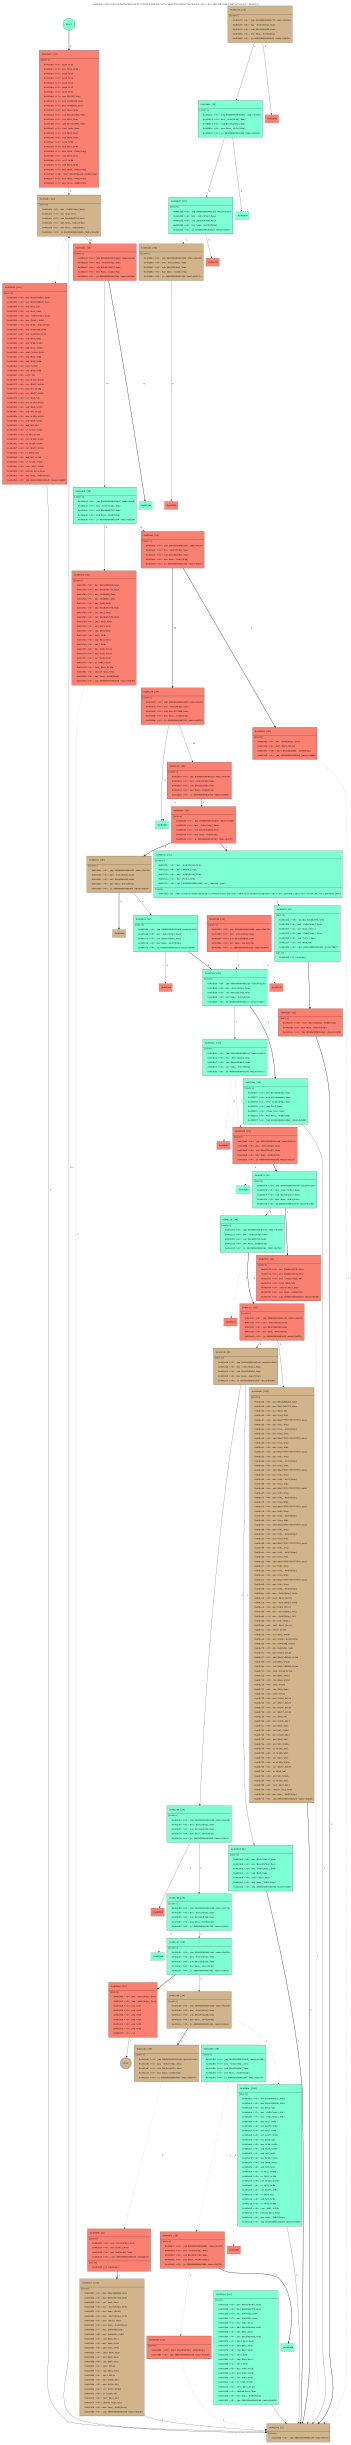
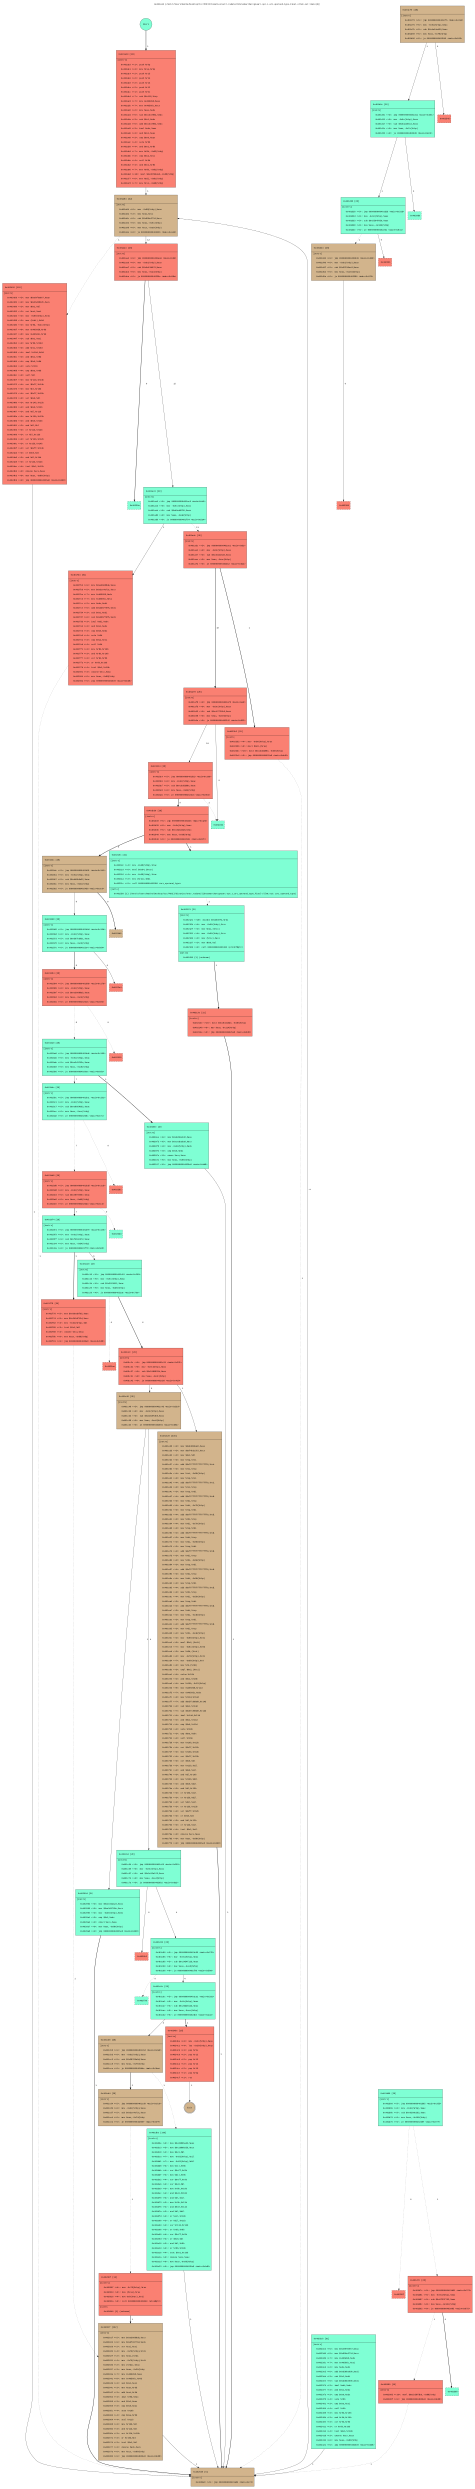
(200, 960) -> (74, 960)
(316, 1861) -> (73, 1853)
